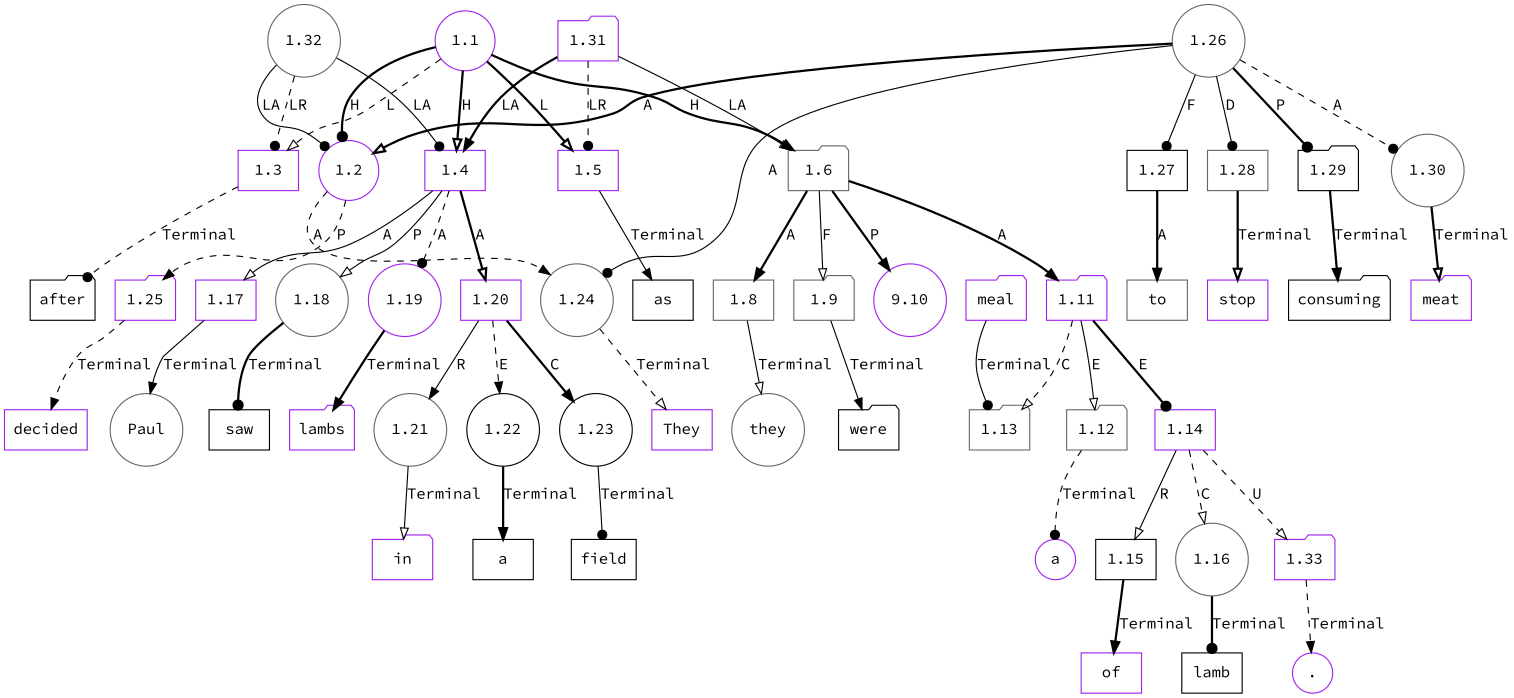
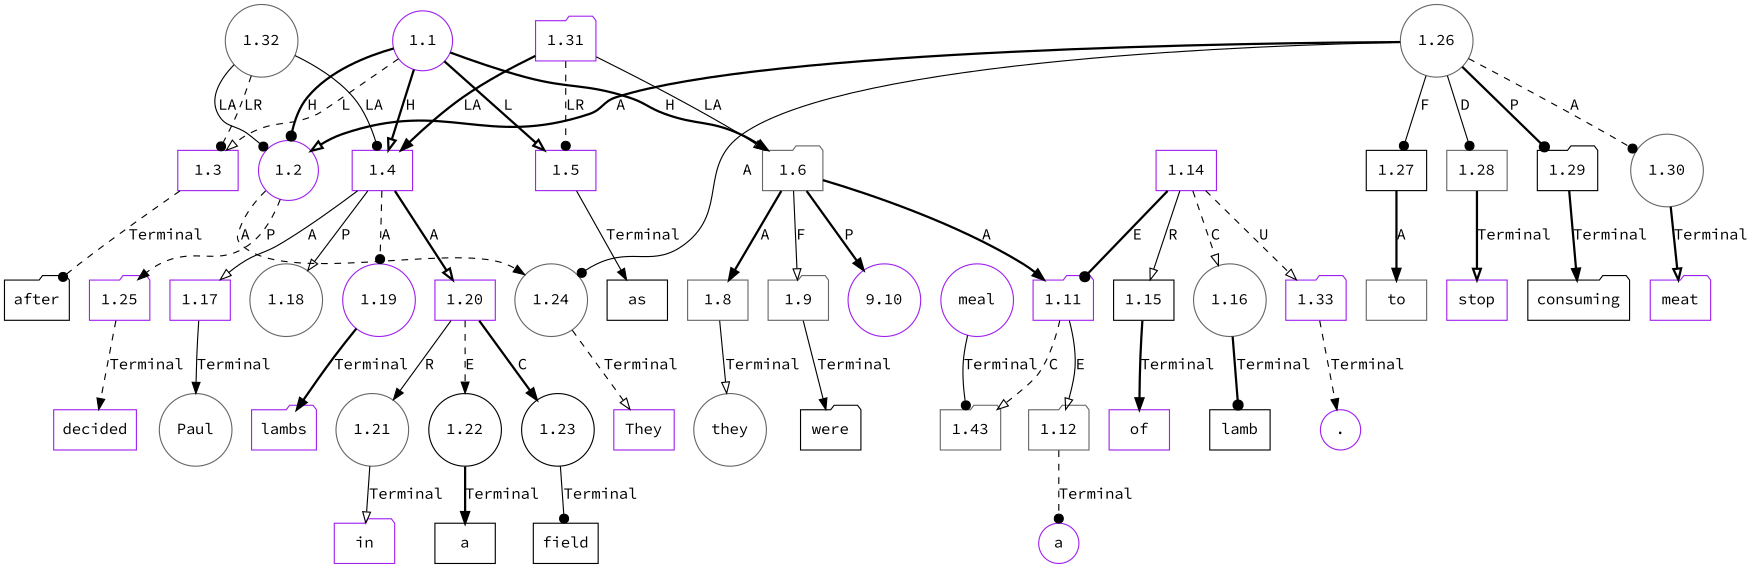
(996, 300) -> (977, 300)
(1128, 362) -> (1128, 232)
(239, 430) -> none
(1000, 430) -> (970, 430)
